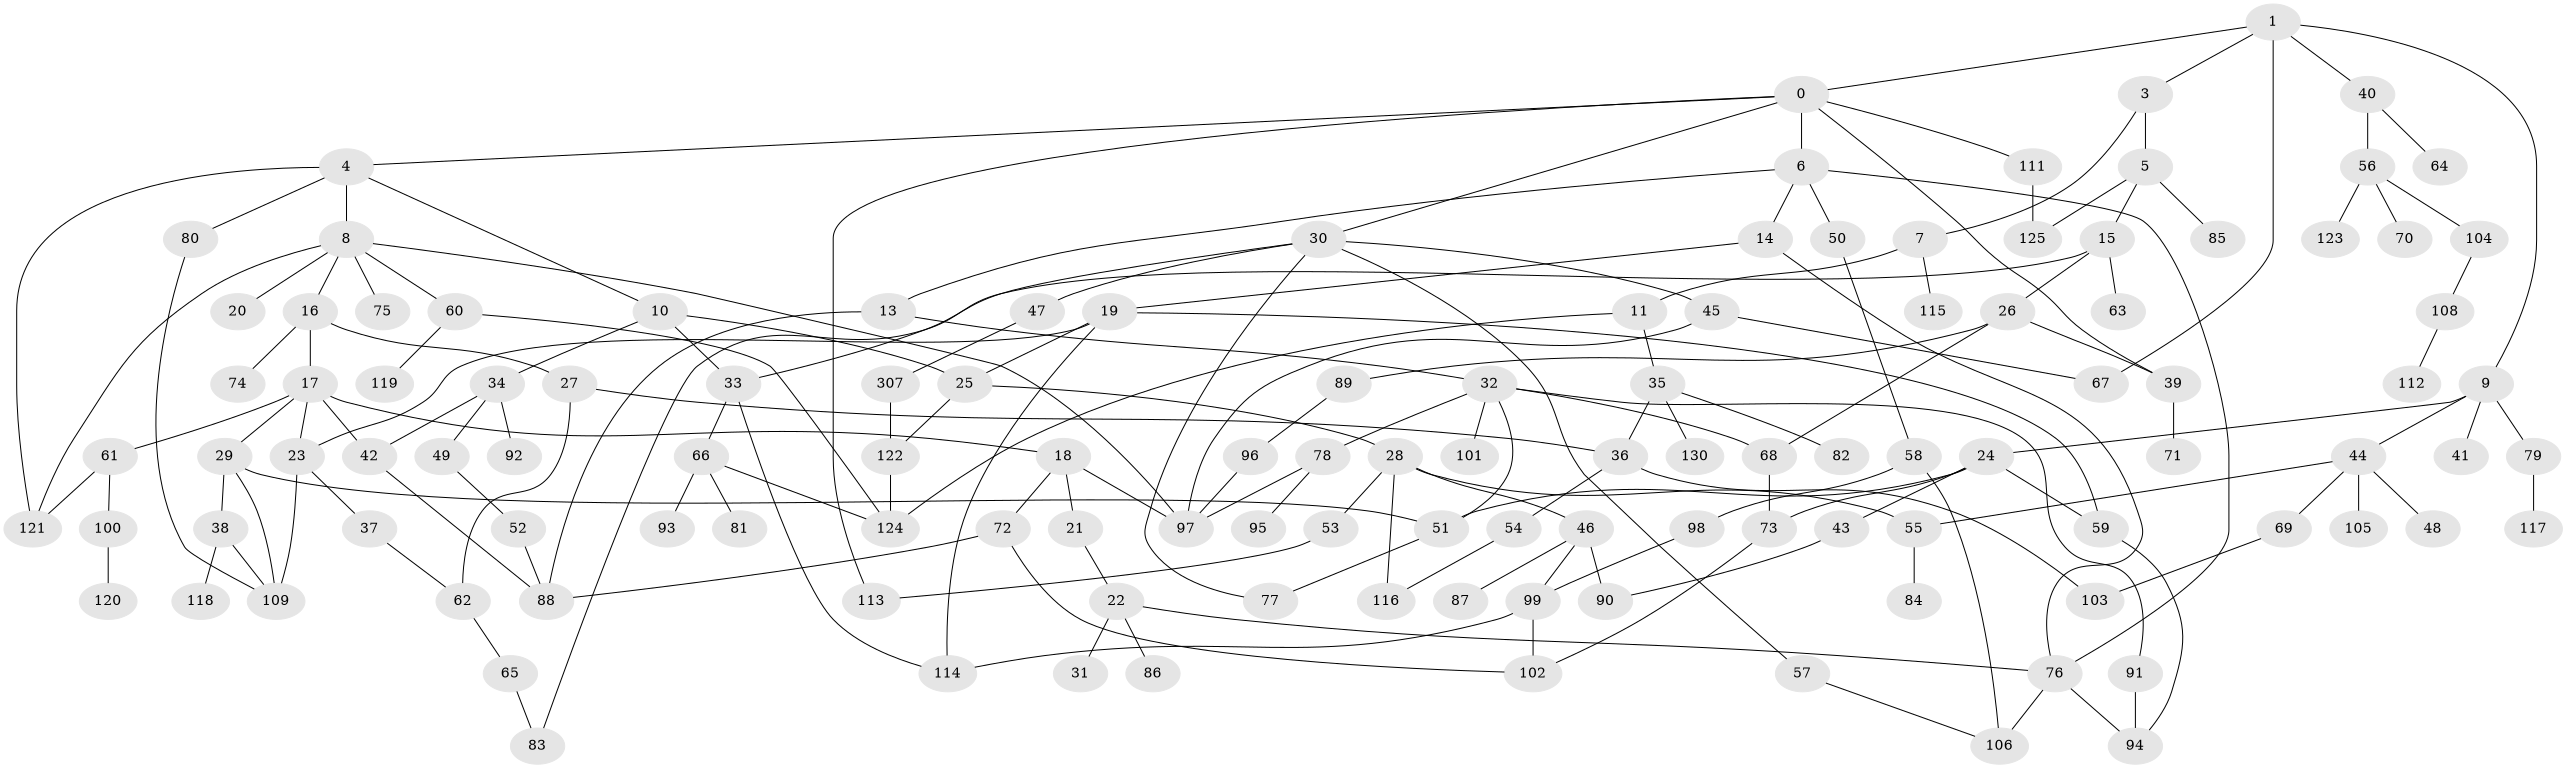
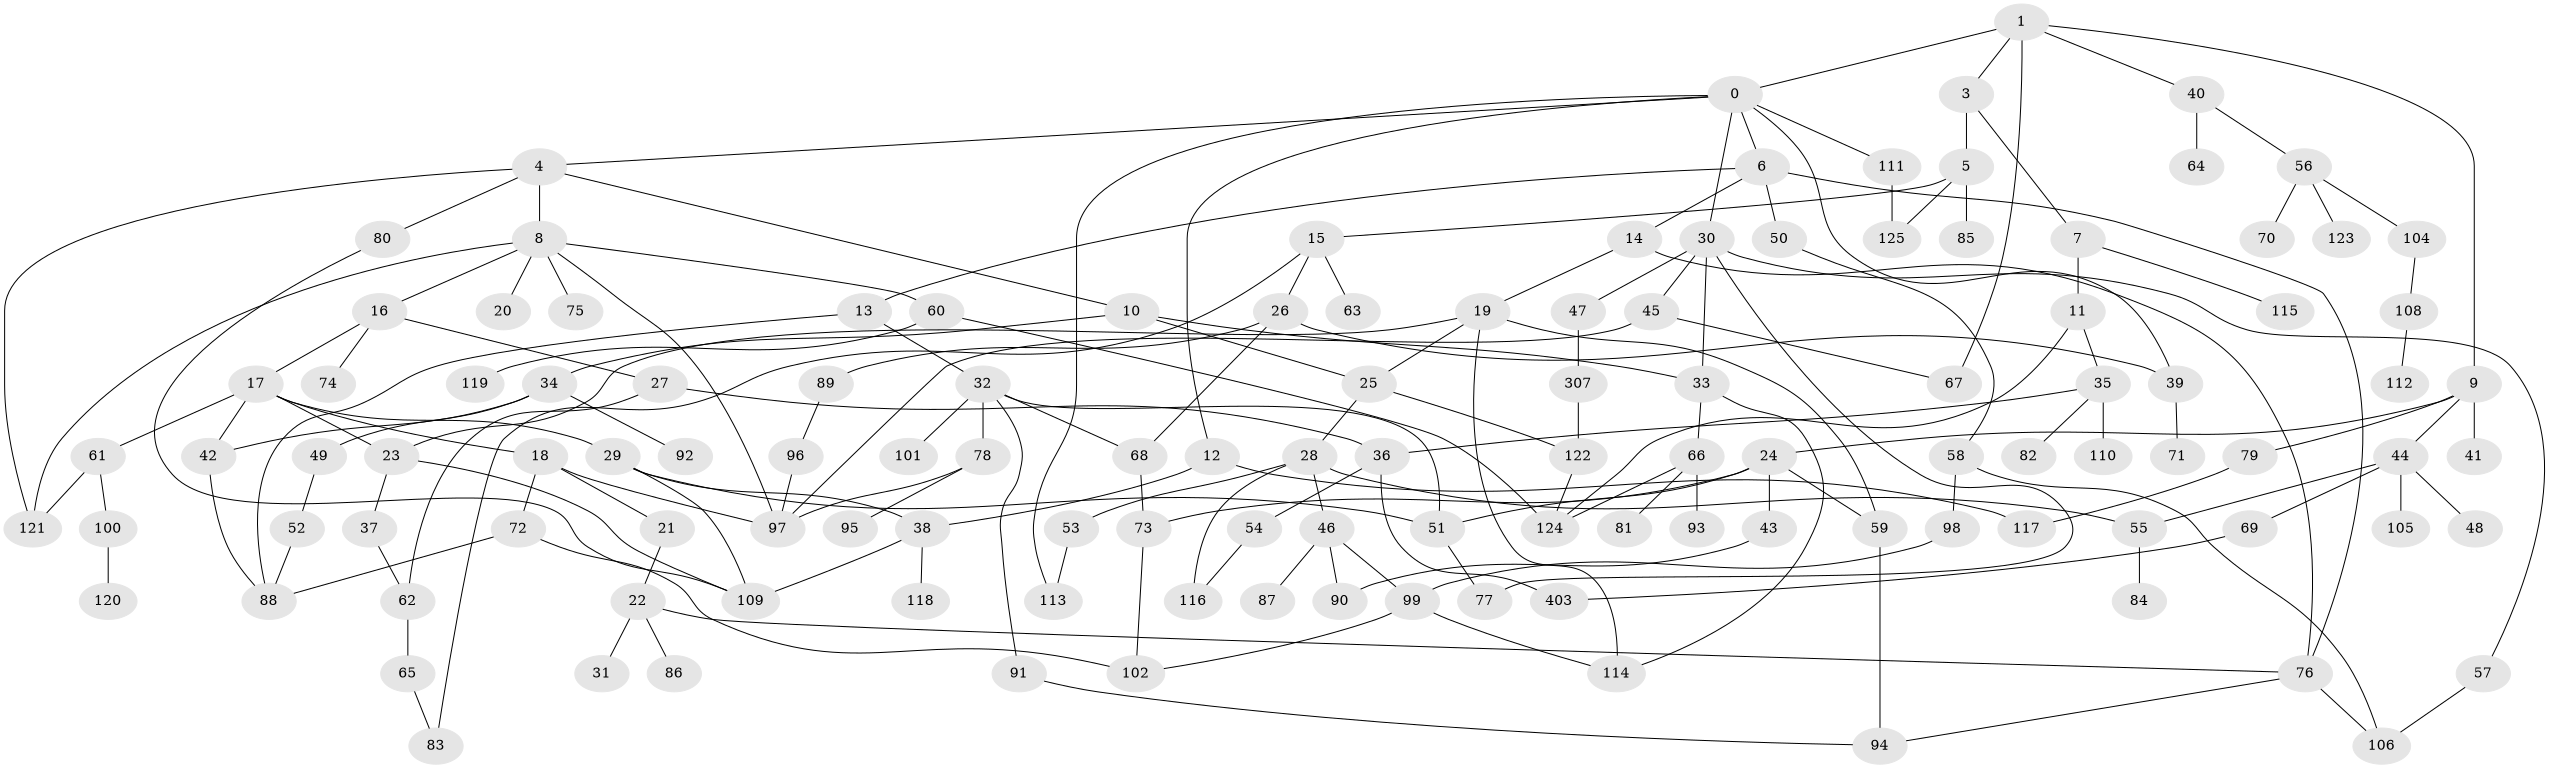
none -> (1212, 457)
(1695, 457) -> (2103, 457)
(2095, 601) -> (1559, 601)
